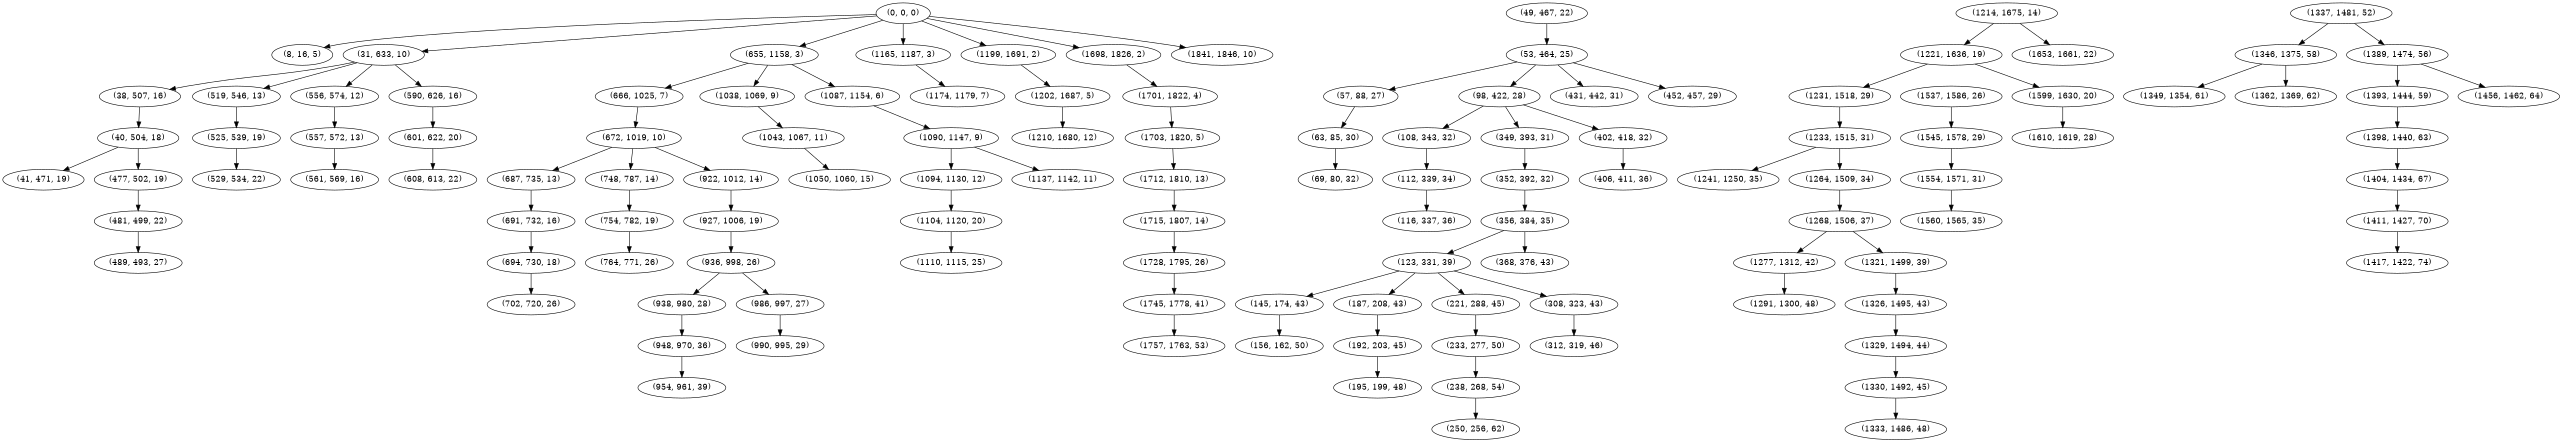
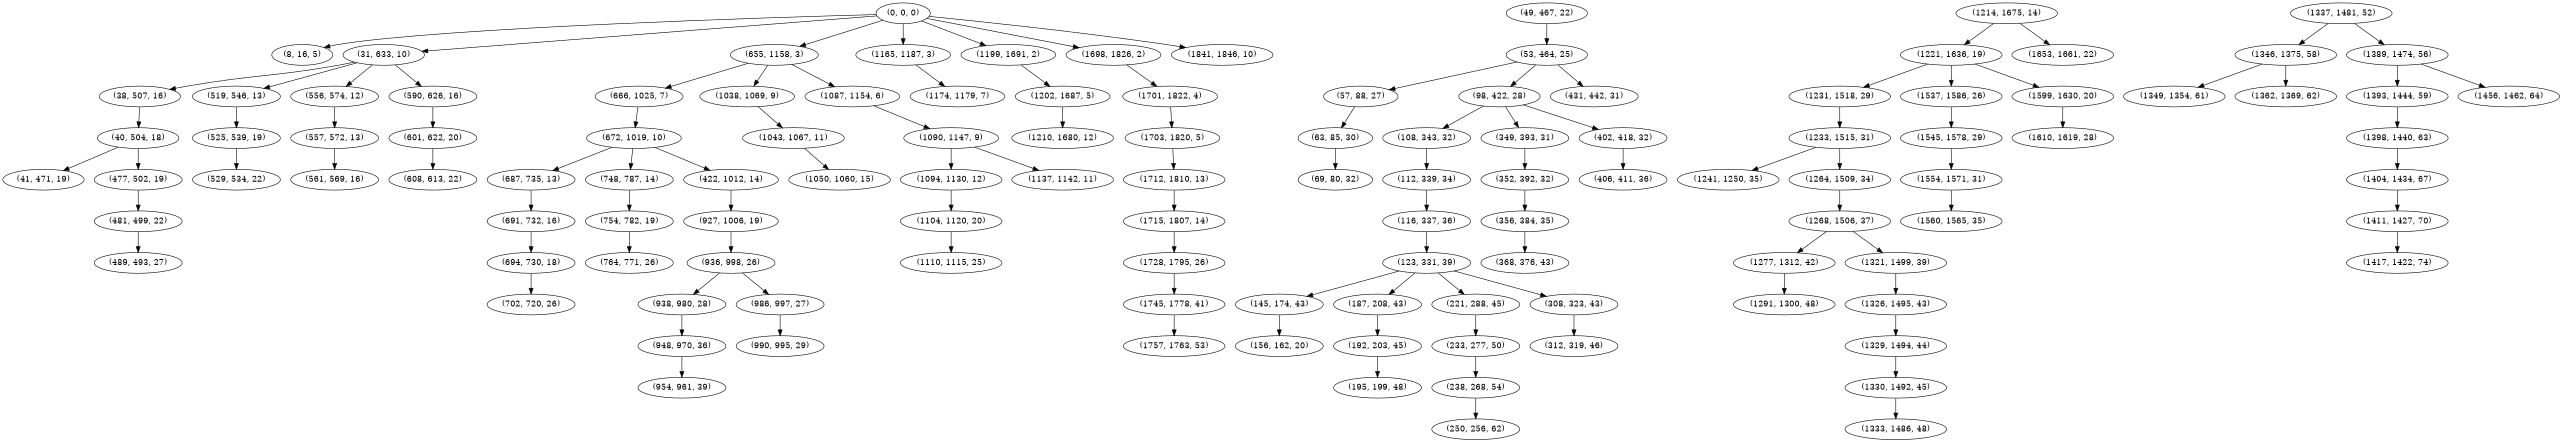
none -> (1951, 73)
(1692, 96) -> none
(731, 180) -> (731, 180)
(1478, 241) -> (1427, 239)
(1279, 346) -> (1279, 346)
